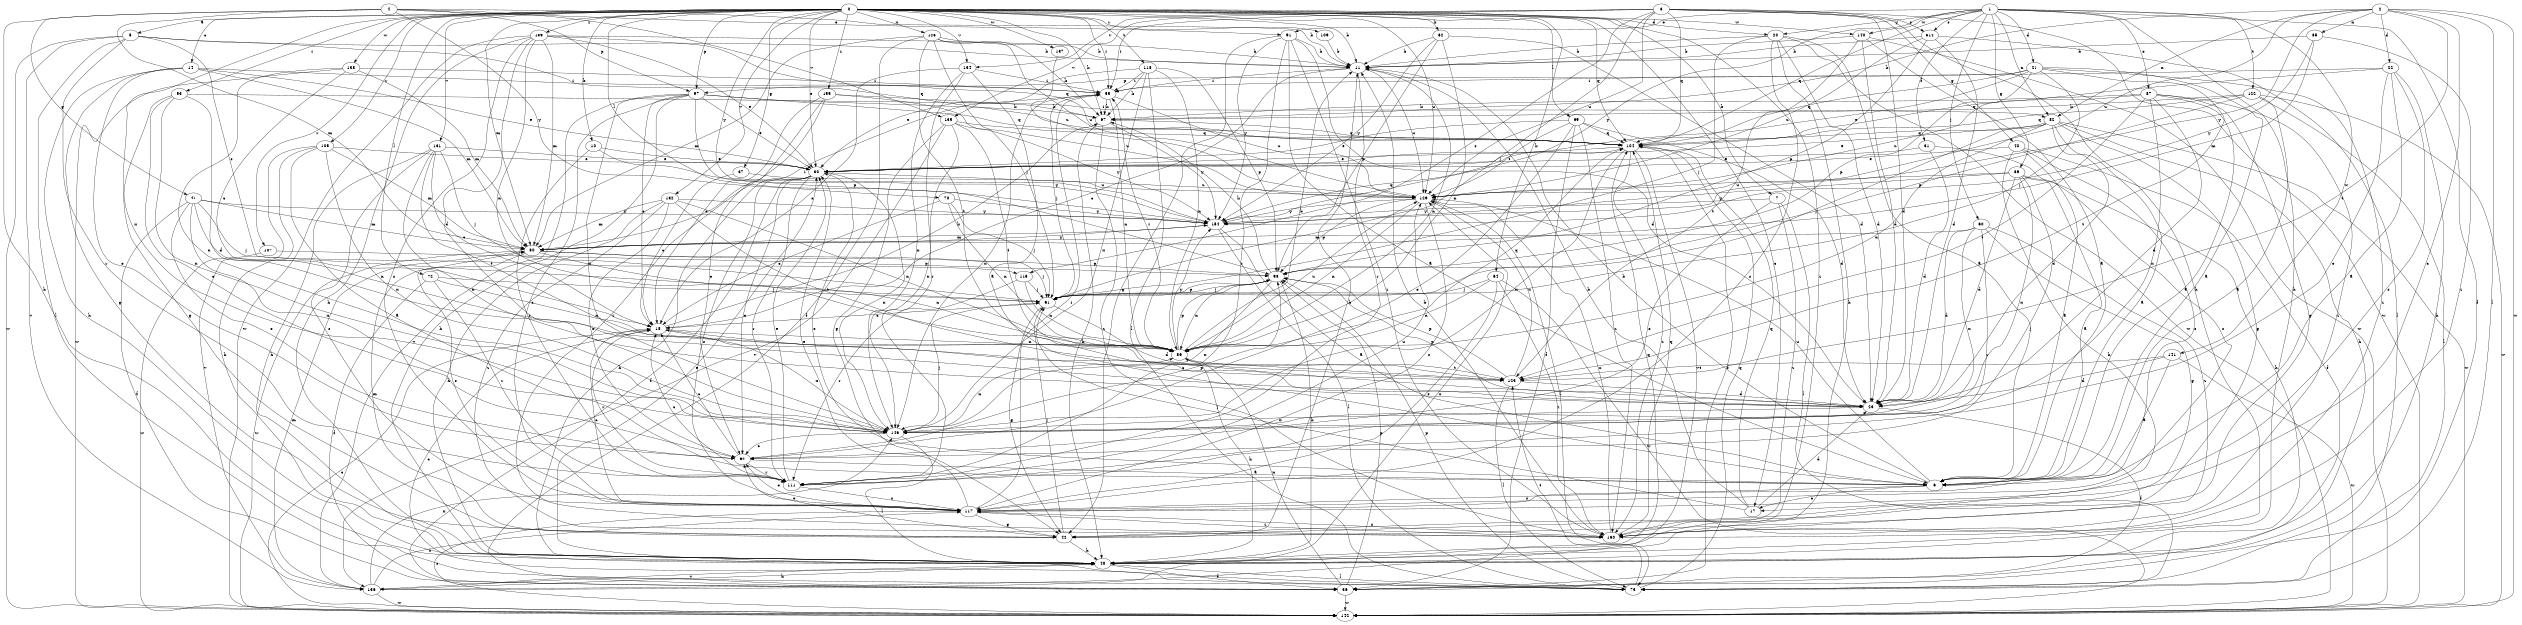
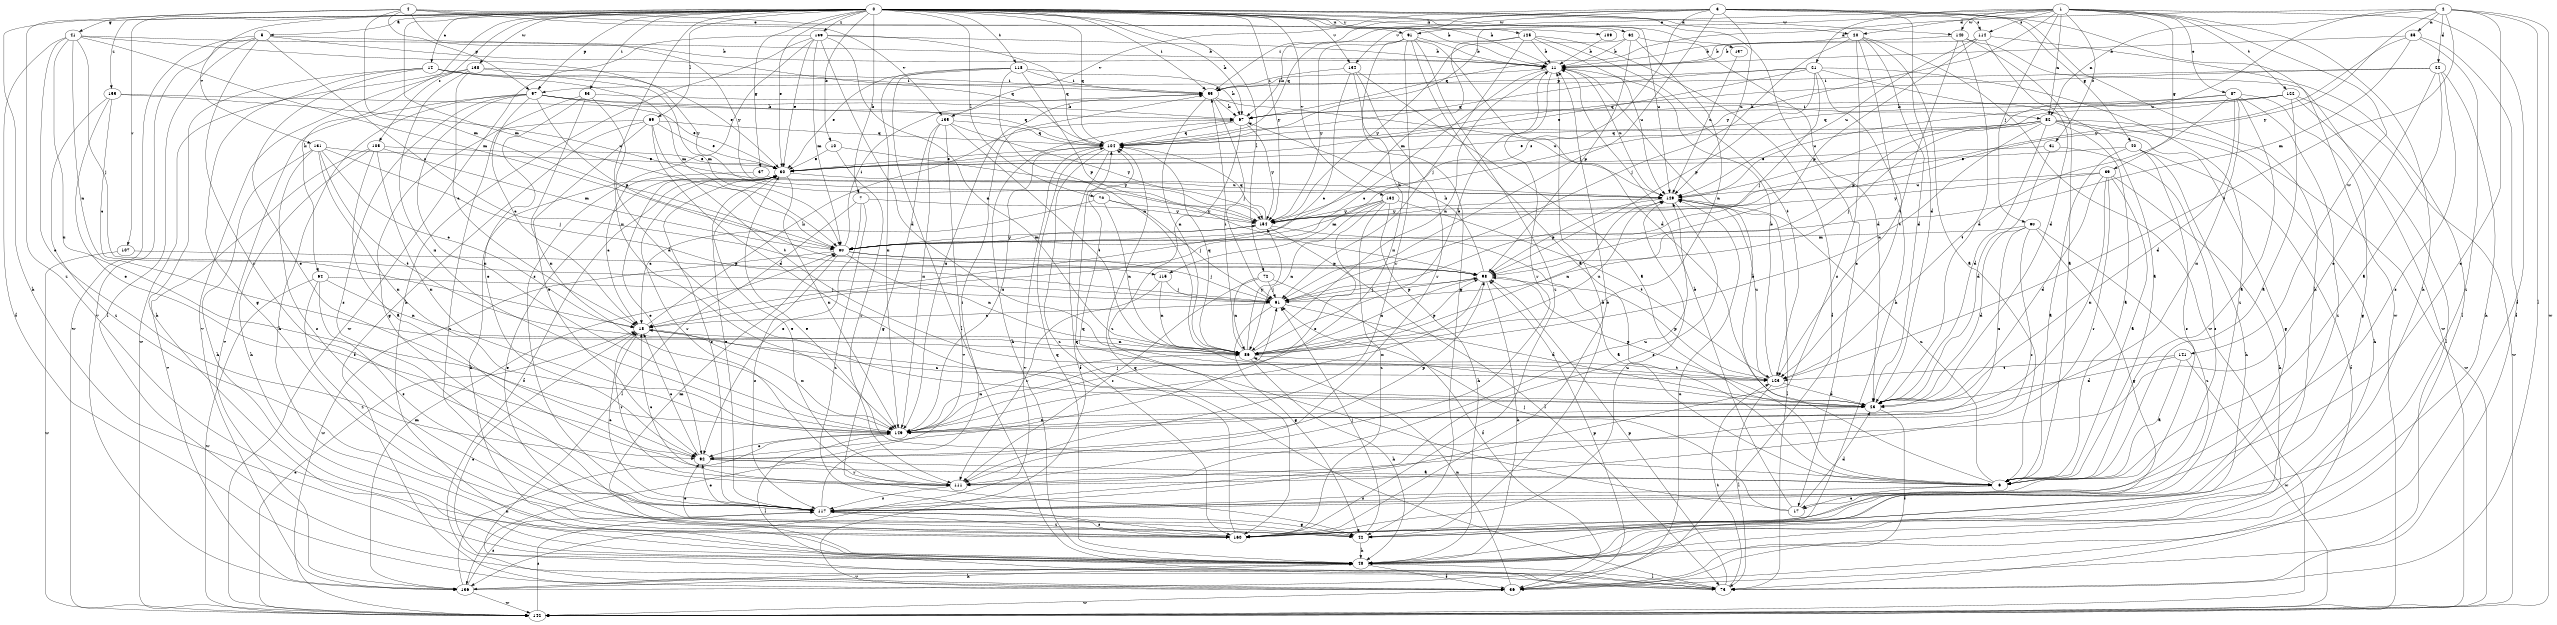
(1897, 22) -> (1962, 22)
(1930, 35) -> (1982, 35)
none -> (812, 60)
(1519, 150) -> (1108, 363)
none -> (1745, 167)
(1204, 185) -> (1400, 185)
(2031, 329) -> (2094, 329)
none -> (201, 331)
none -> (2249, 556)
